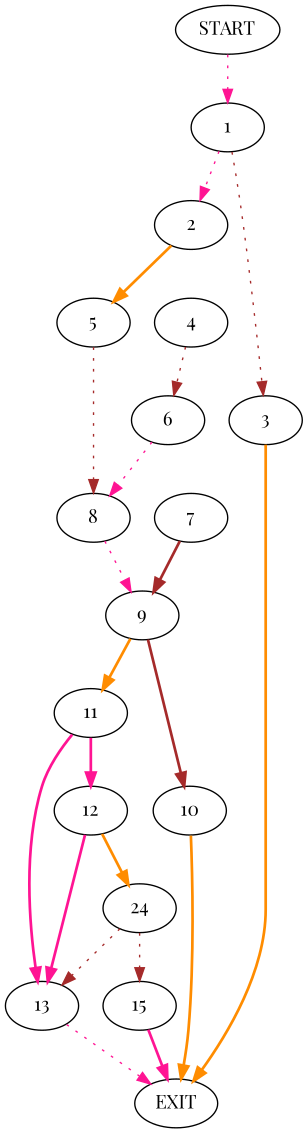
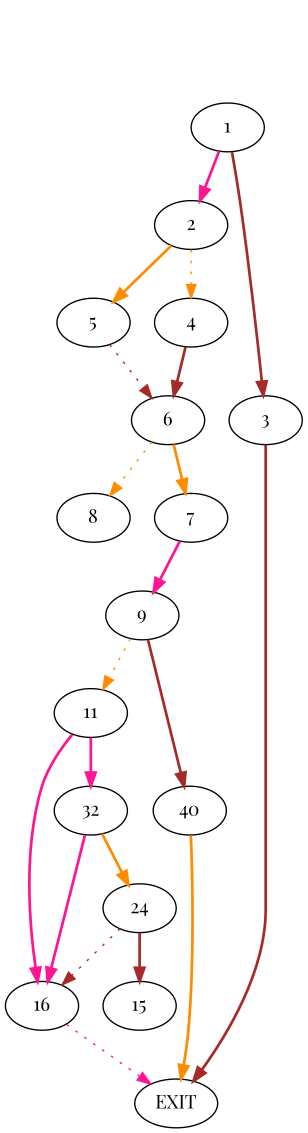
(228, 30) -> none
(212, 170) -> (212, 170)
none -> (191, 267)
(249, 267) -> (249, 267)
(181, 365) -> (181, 365)
(94, 413) -> (127, 366)
none -> (178, 462)
(135, 464) -> (135, 464)
(115, 561) -> none
(170, 561) -> (170, 561)
(120, 658) -> (120, 658)
(266, 765) -> (266, 765)
(91, 811) -> (91, 811)
(190, 811) -> (190, 811)
(140, 950) -> (140, 950)
(42, 1006) -> (42, 1006)
(155, 1048) -> none
